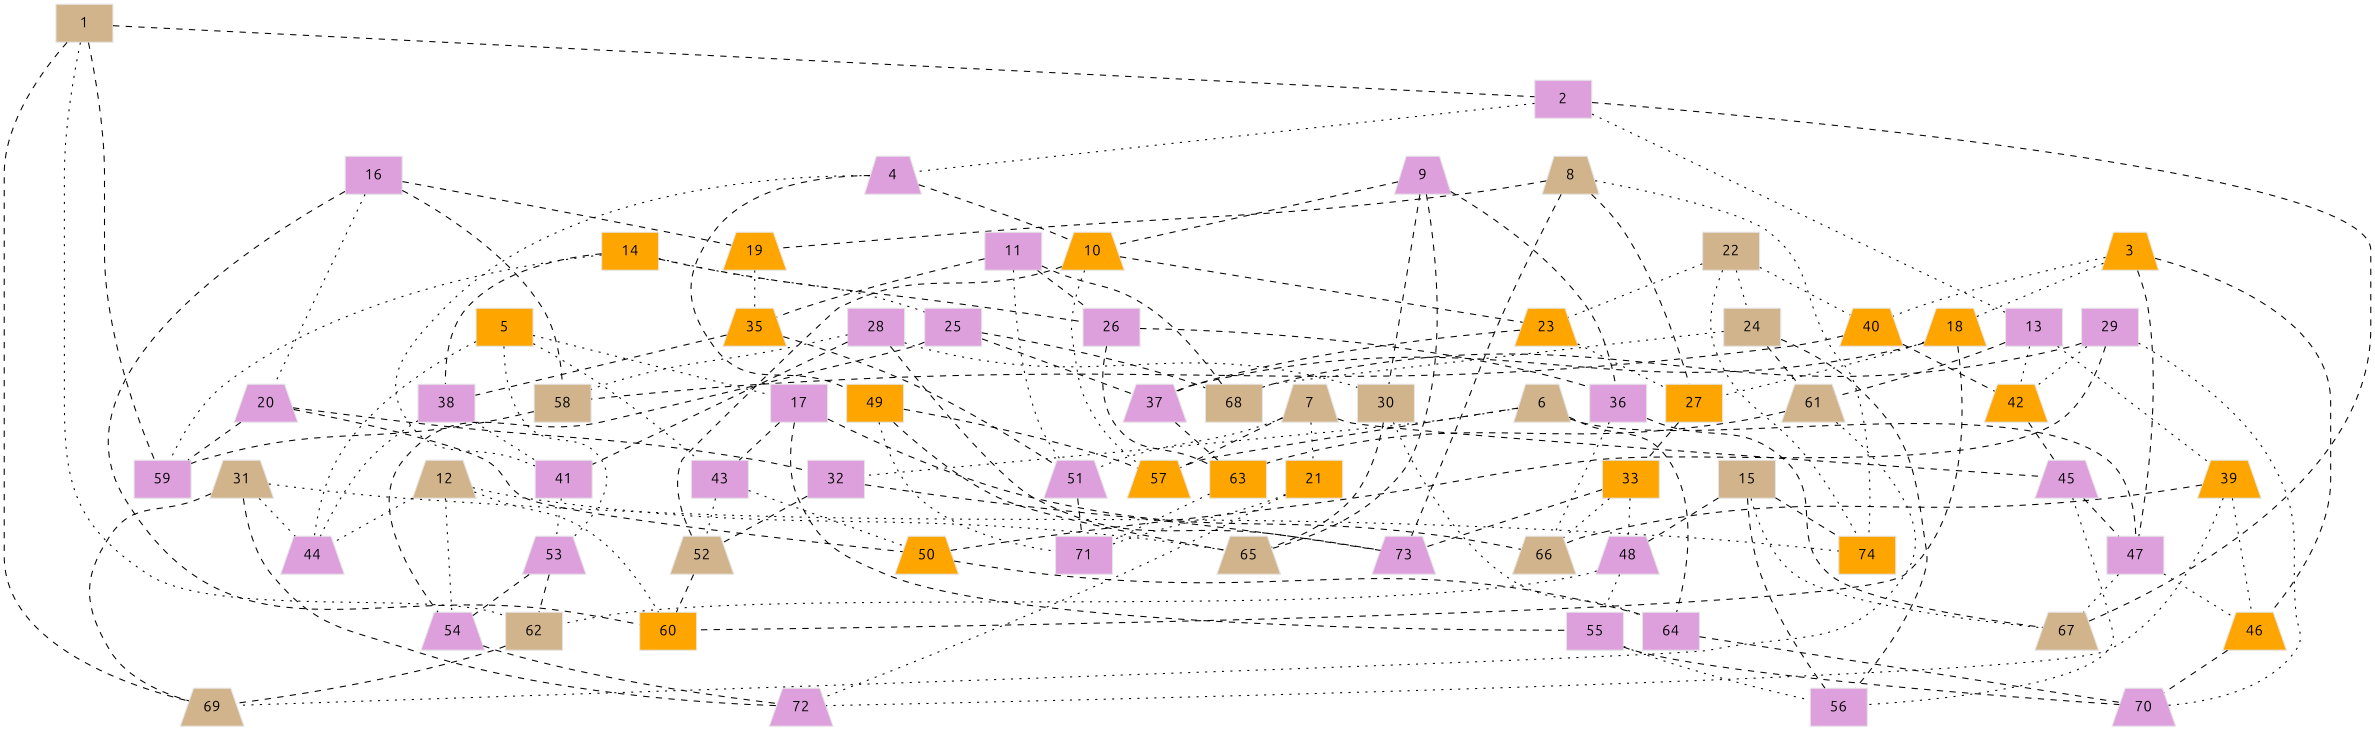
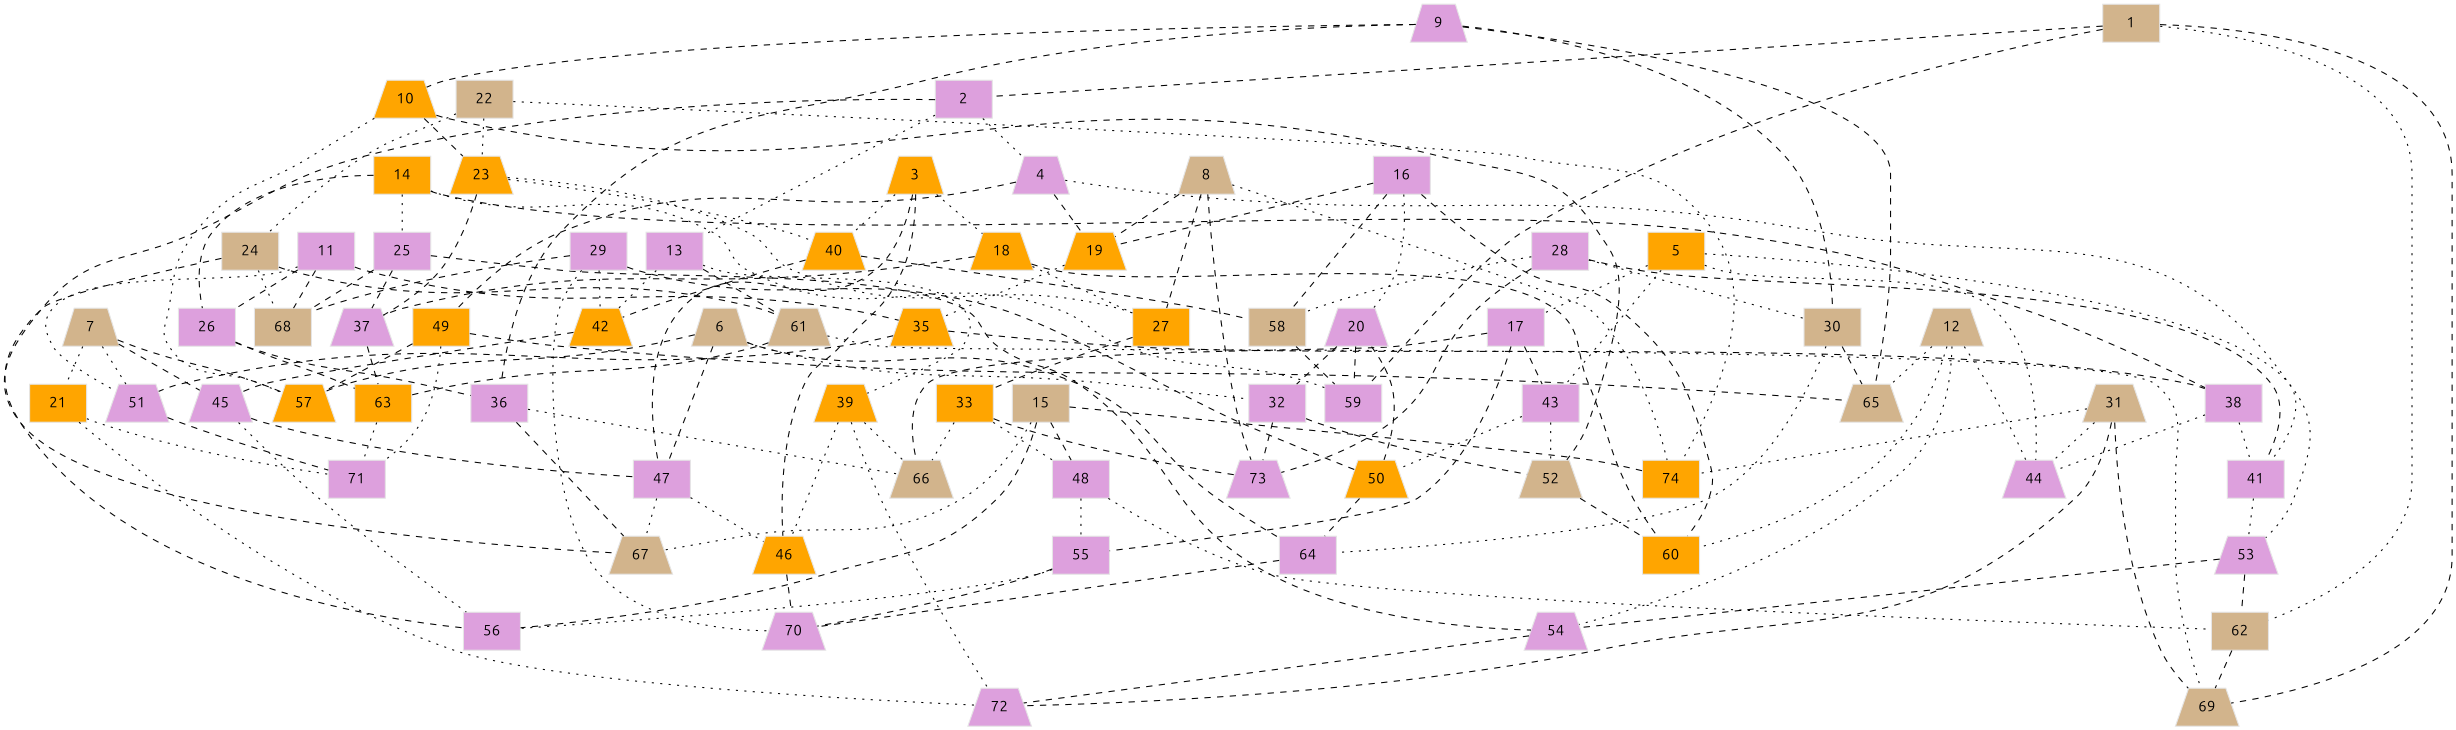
(995, 211) -> (1068, 213)
(1800, 289) -> (662, 203)
(1883, 507) -> (884, 441)
(1628, 555) -> (1081, 479)
